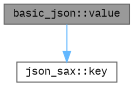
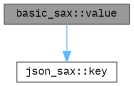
(67, 14) -> (67, 14)
